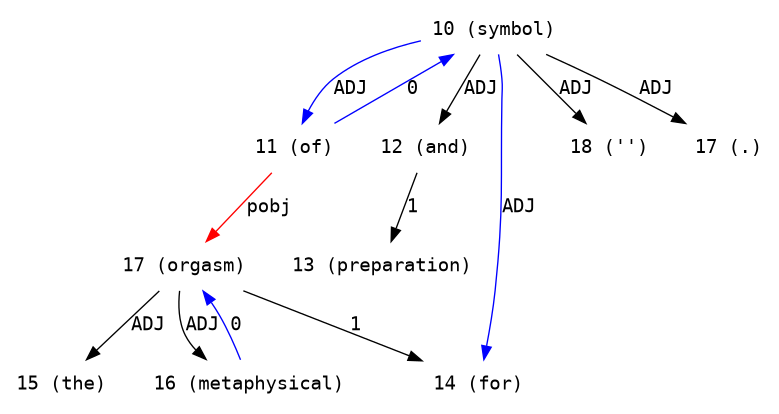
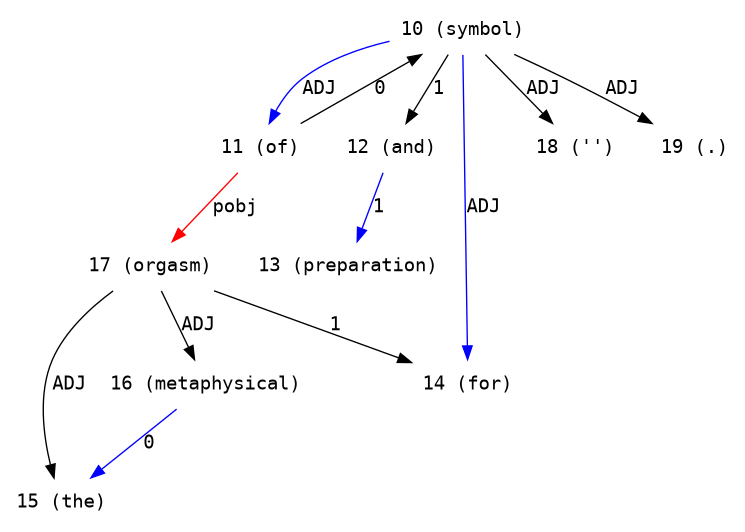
(481, 89) -> (439, 89)
(388, 92) -> (355, 93)
(729, 148) -> (695, 148)
(407, 201) -> (373, 201)
(227, 330) -> (139, 439)
